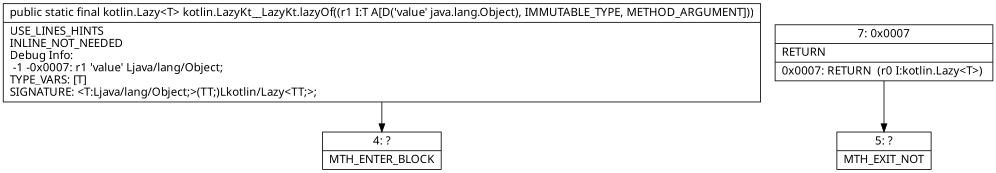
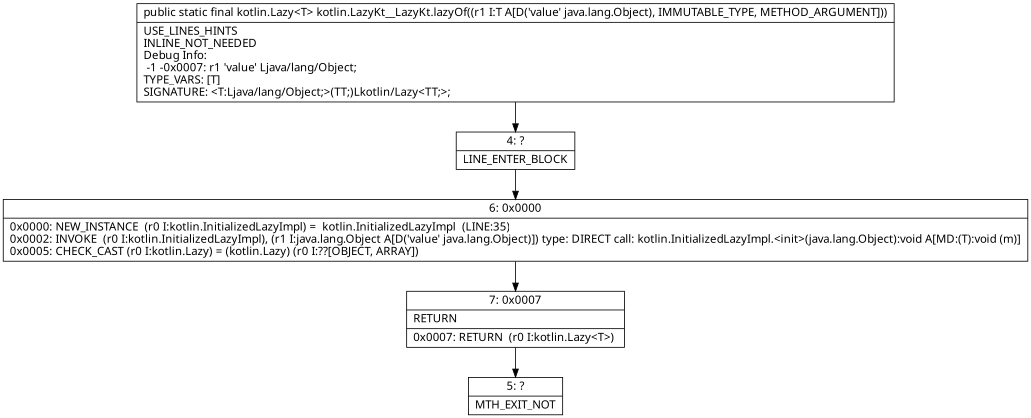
(382, 160) -> (516, 160)
none -> (516, 230)
